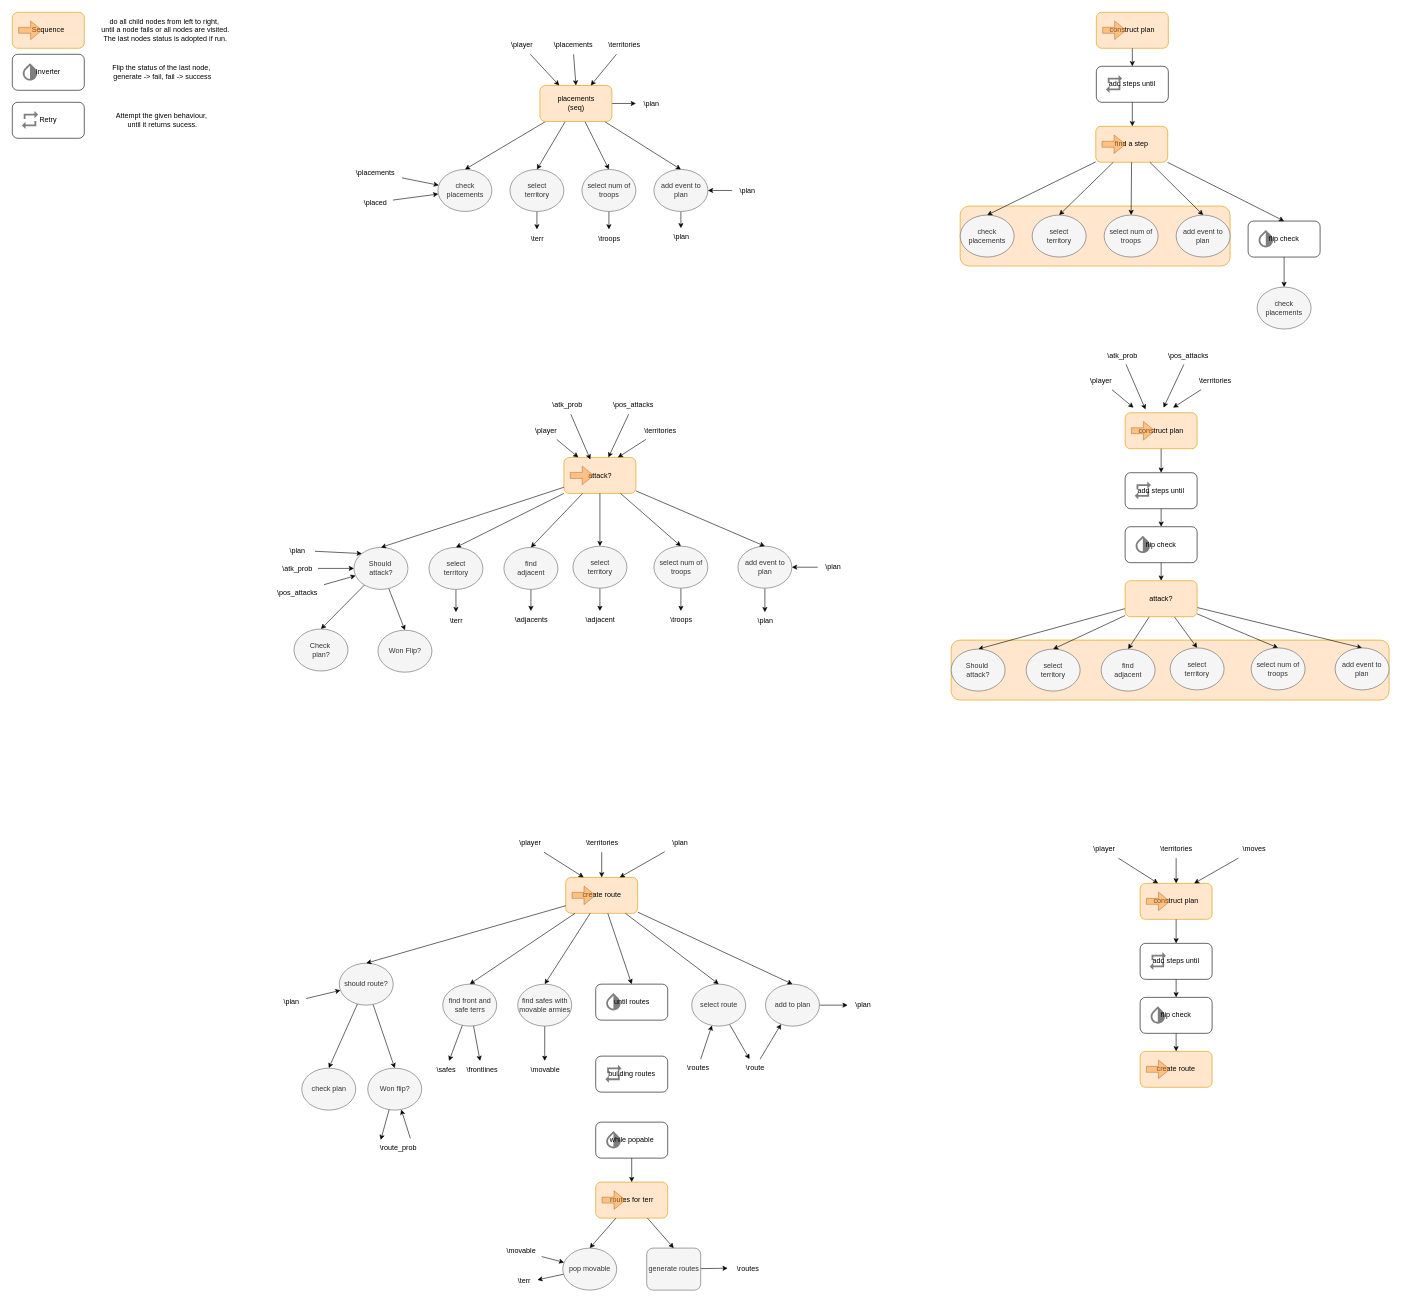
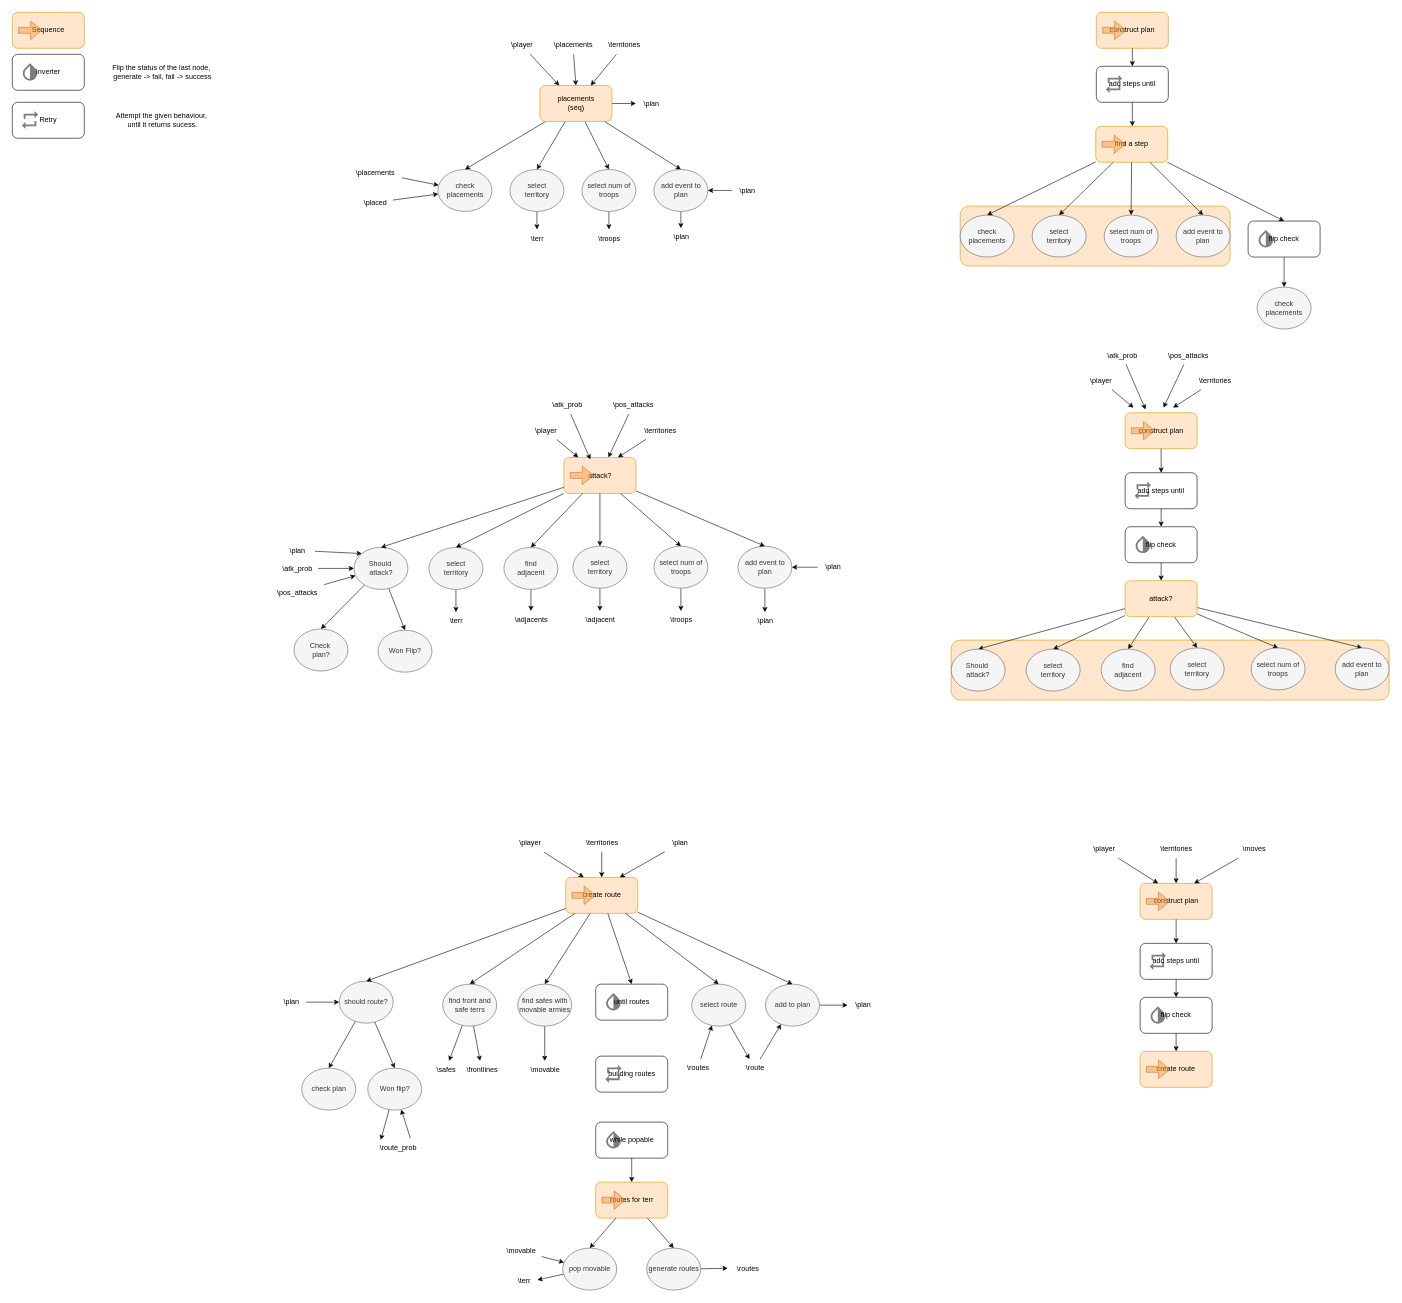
(165, 30) -> none
(366, 984) -> (366, 1002)
(674, 1269) -> (674, 1269)
